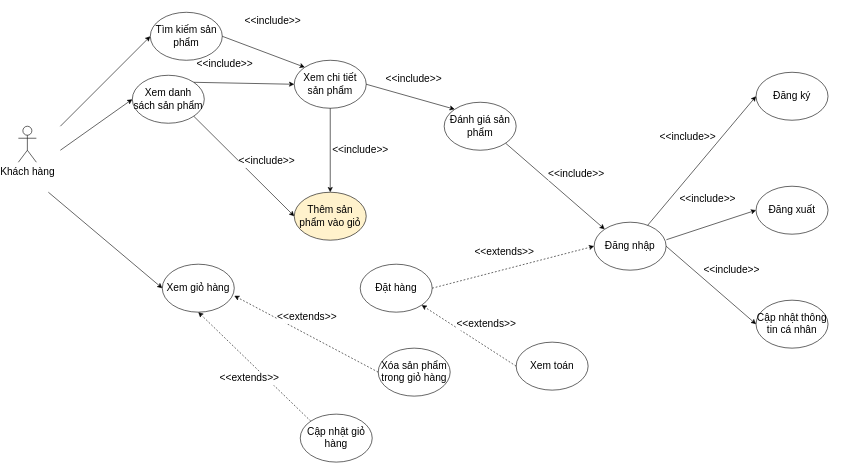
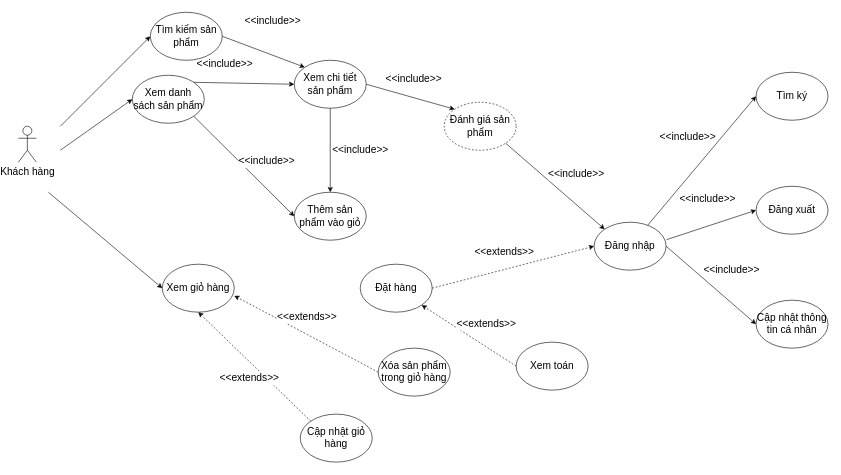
(792, 96) -> (792, 96)
(480, 126) -> (480, 126)
(330, 216) -> (330, 216)
